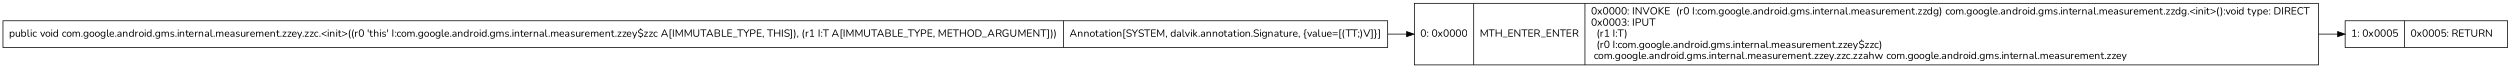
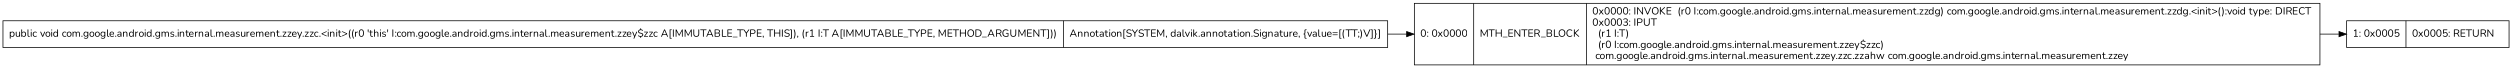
(1529, 34) -> (1530, 34)
